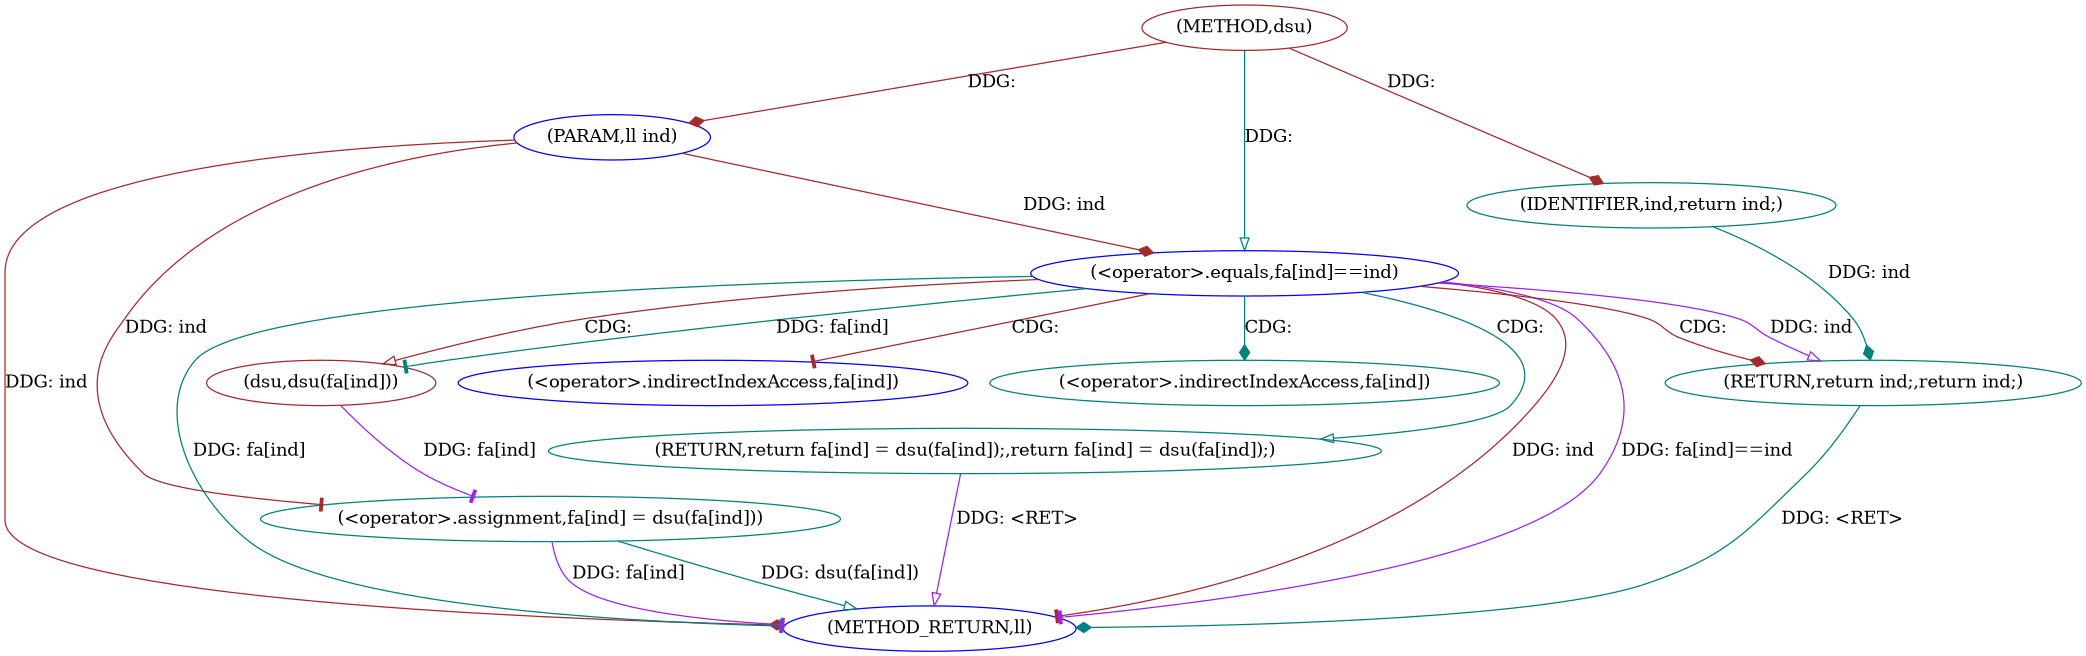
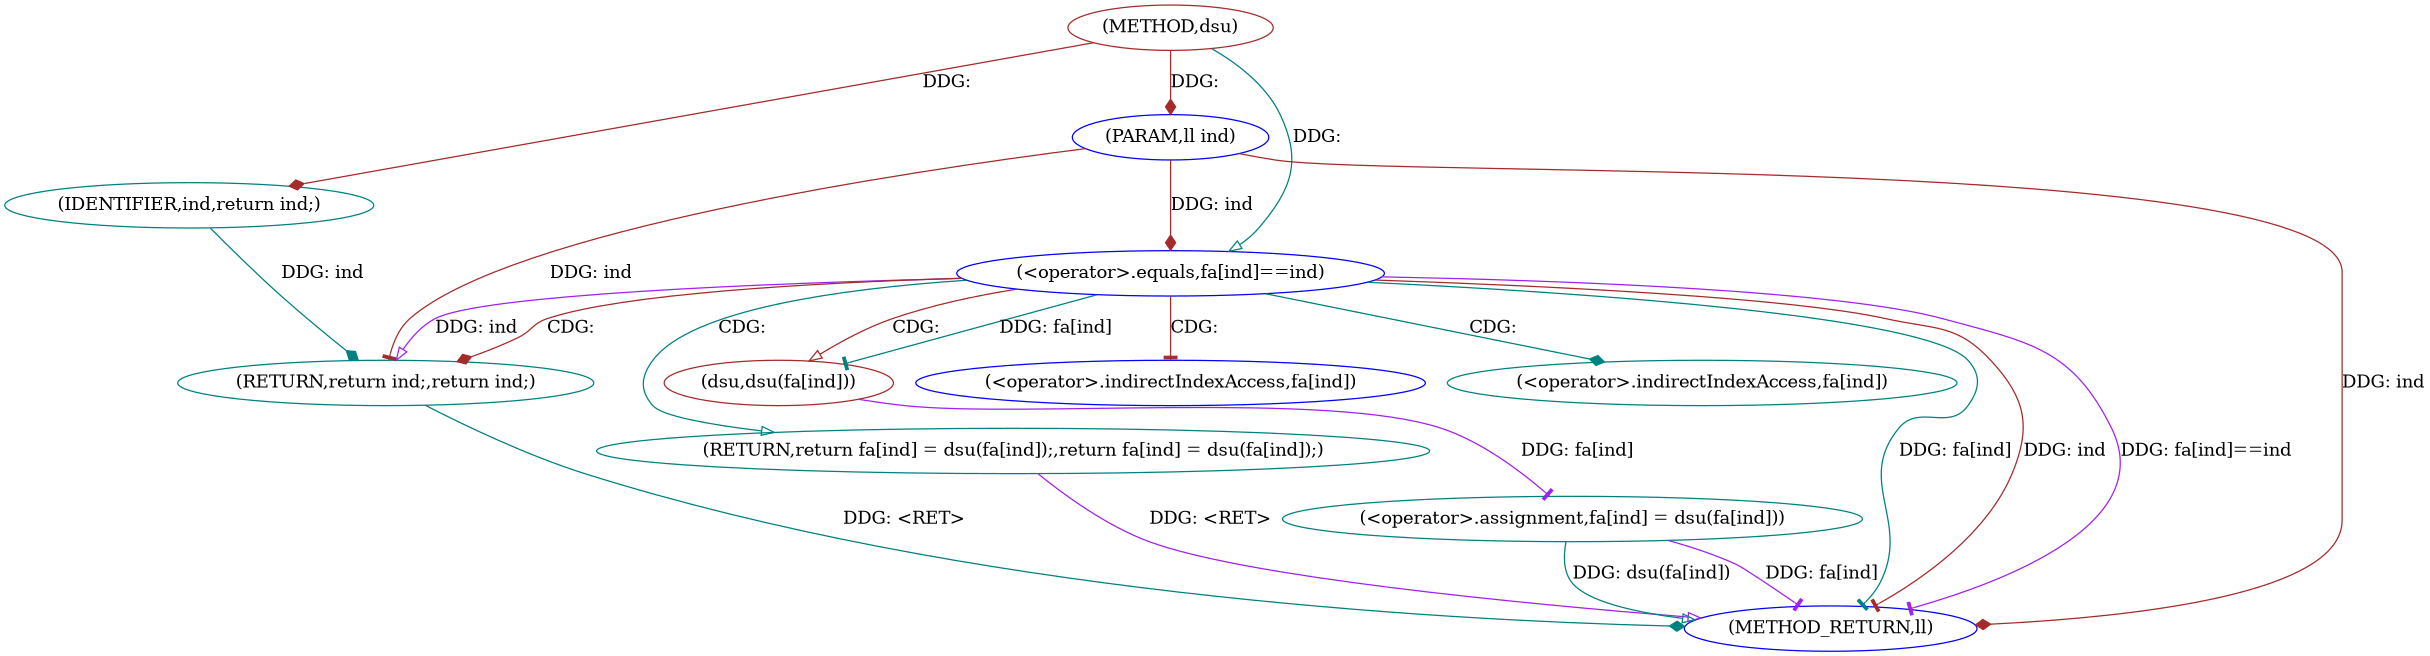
(154, 285) -> (719, 209)
